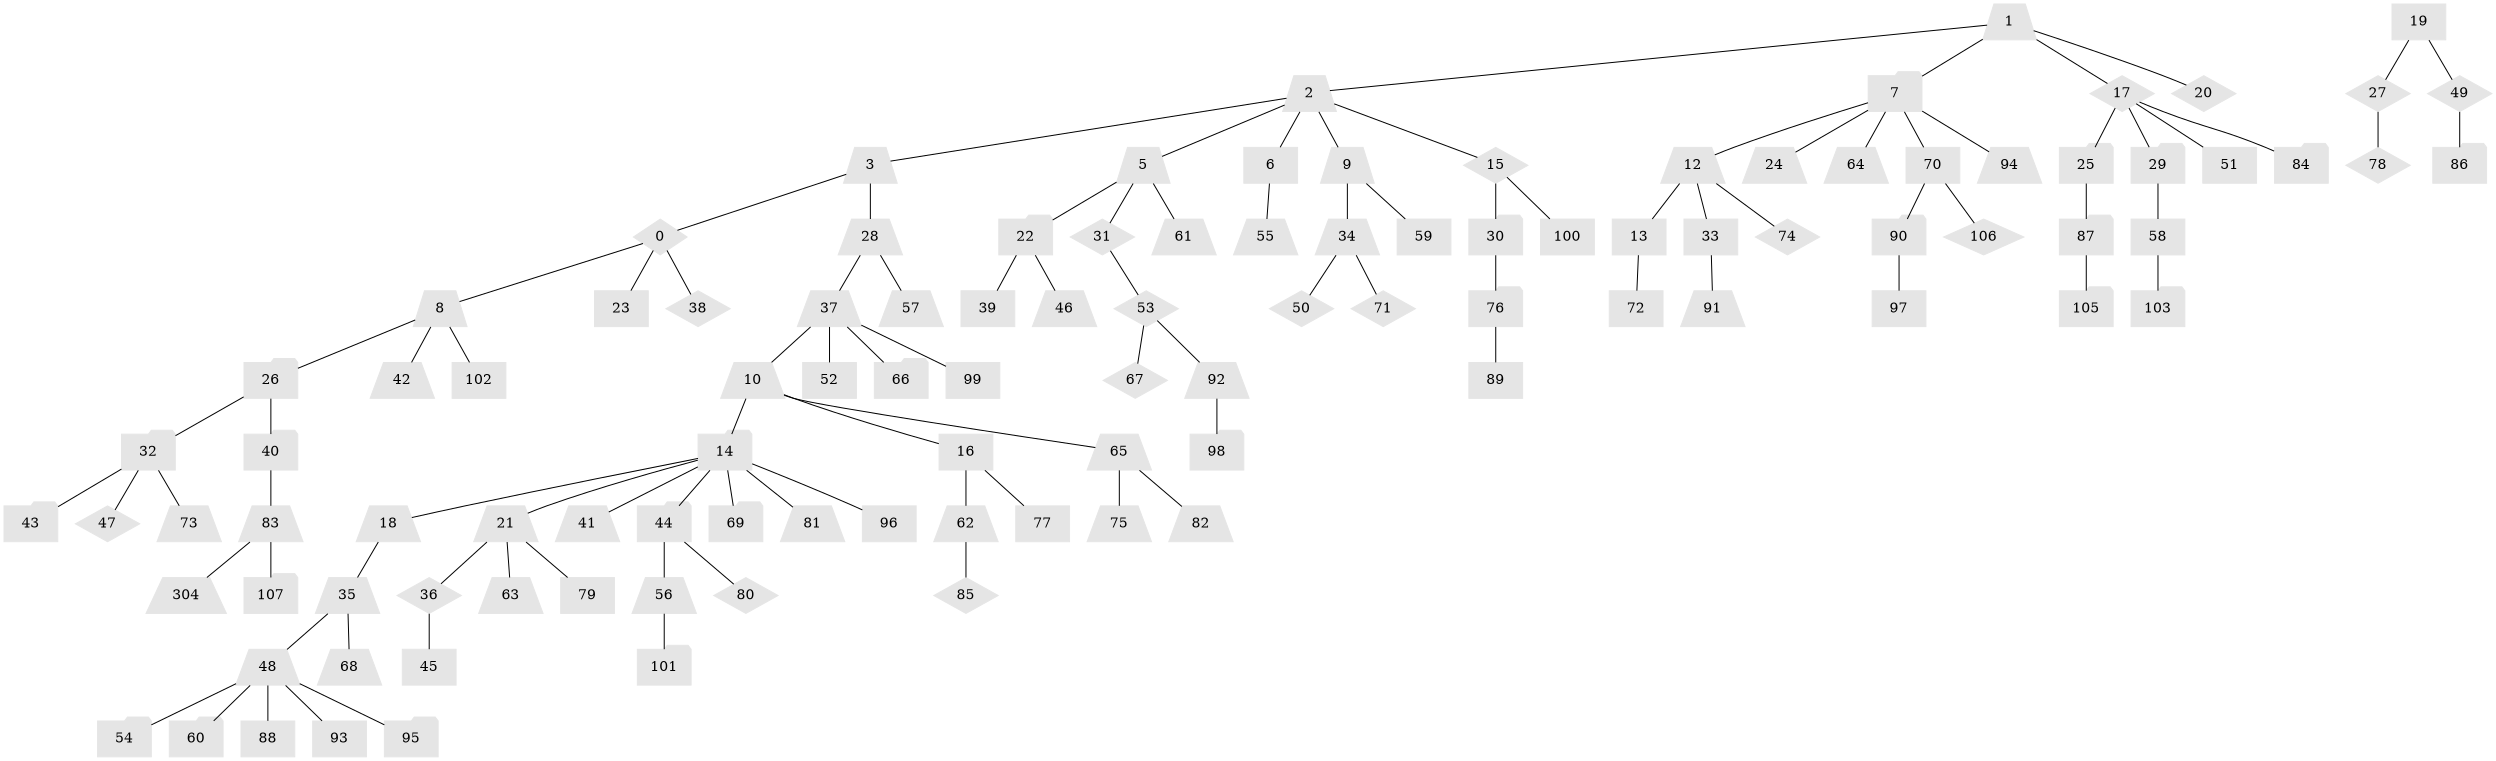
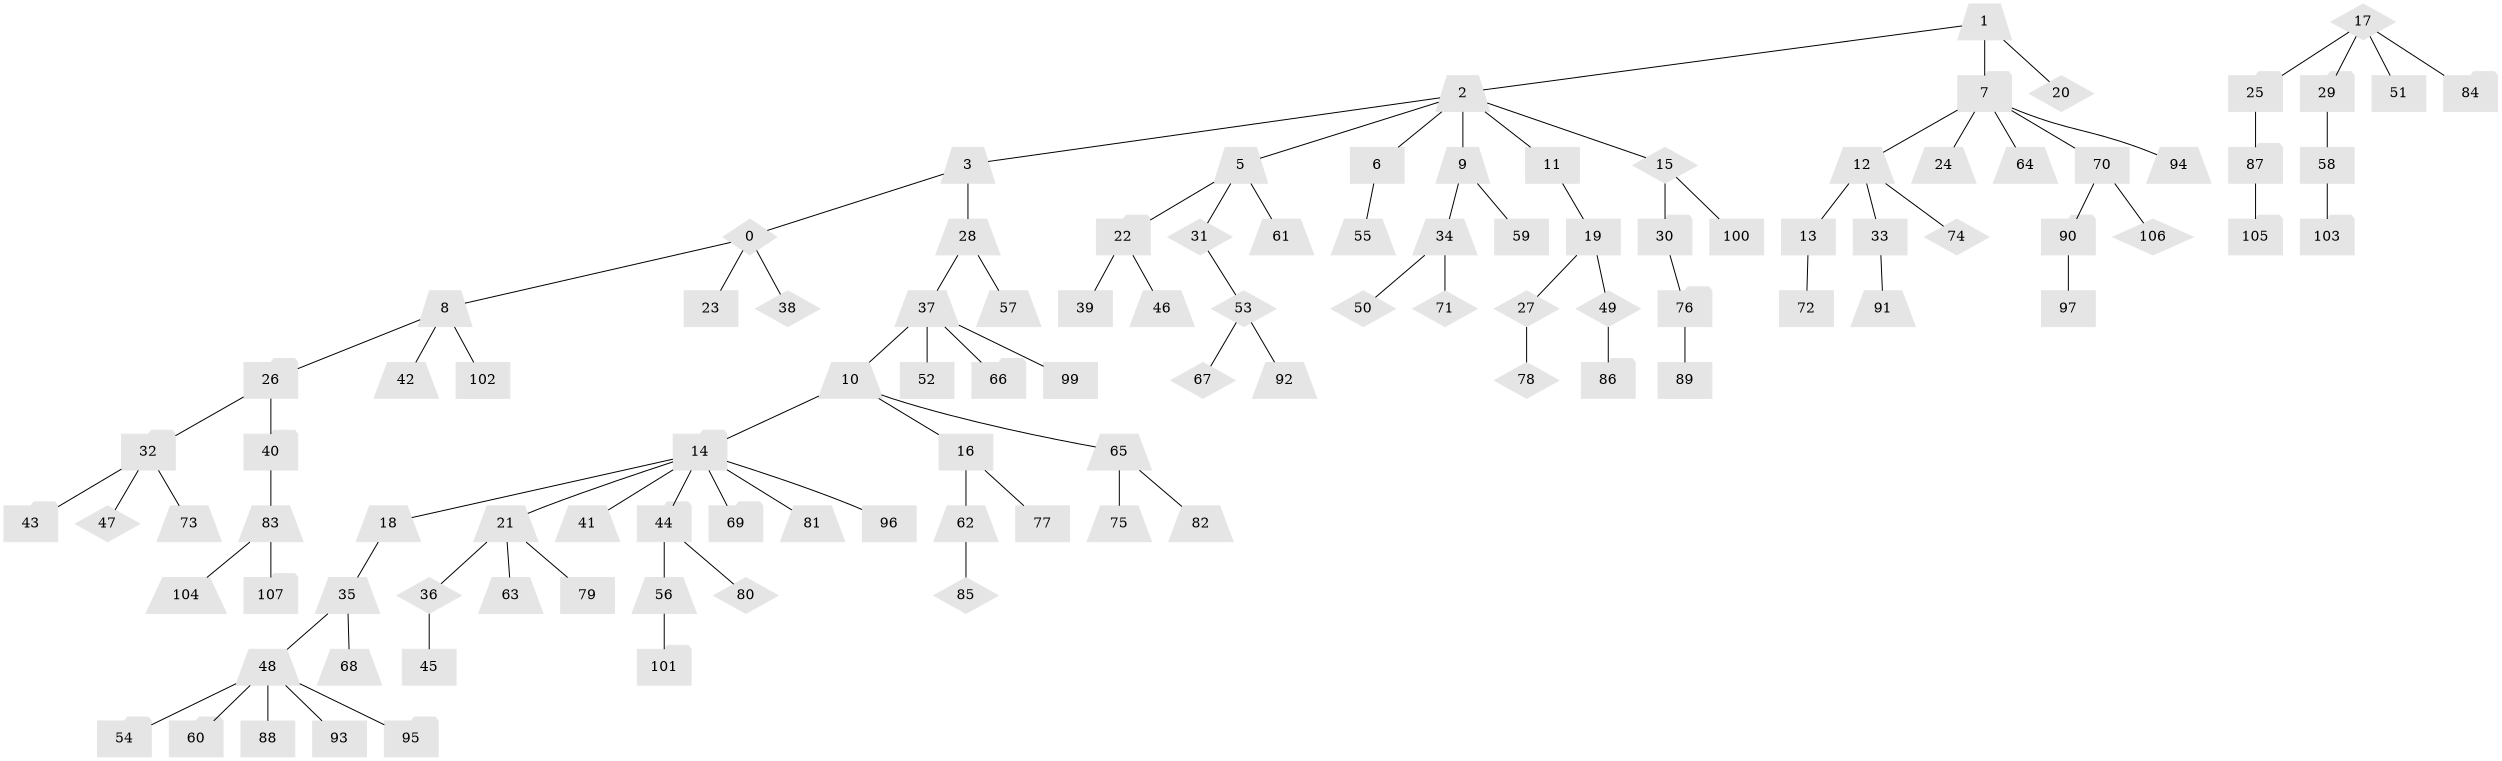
(2072, 62) -> none
none -> (1553, 165)
(1217, 452) -> none
(186, 596) -> (186, 596)
